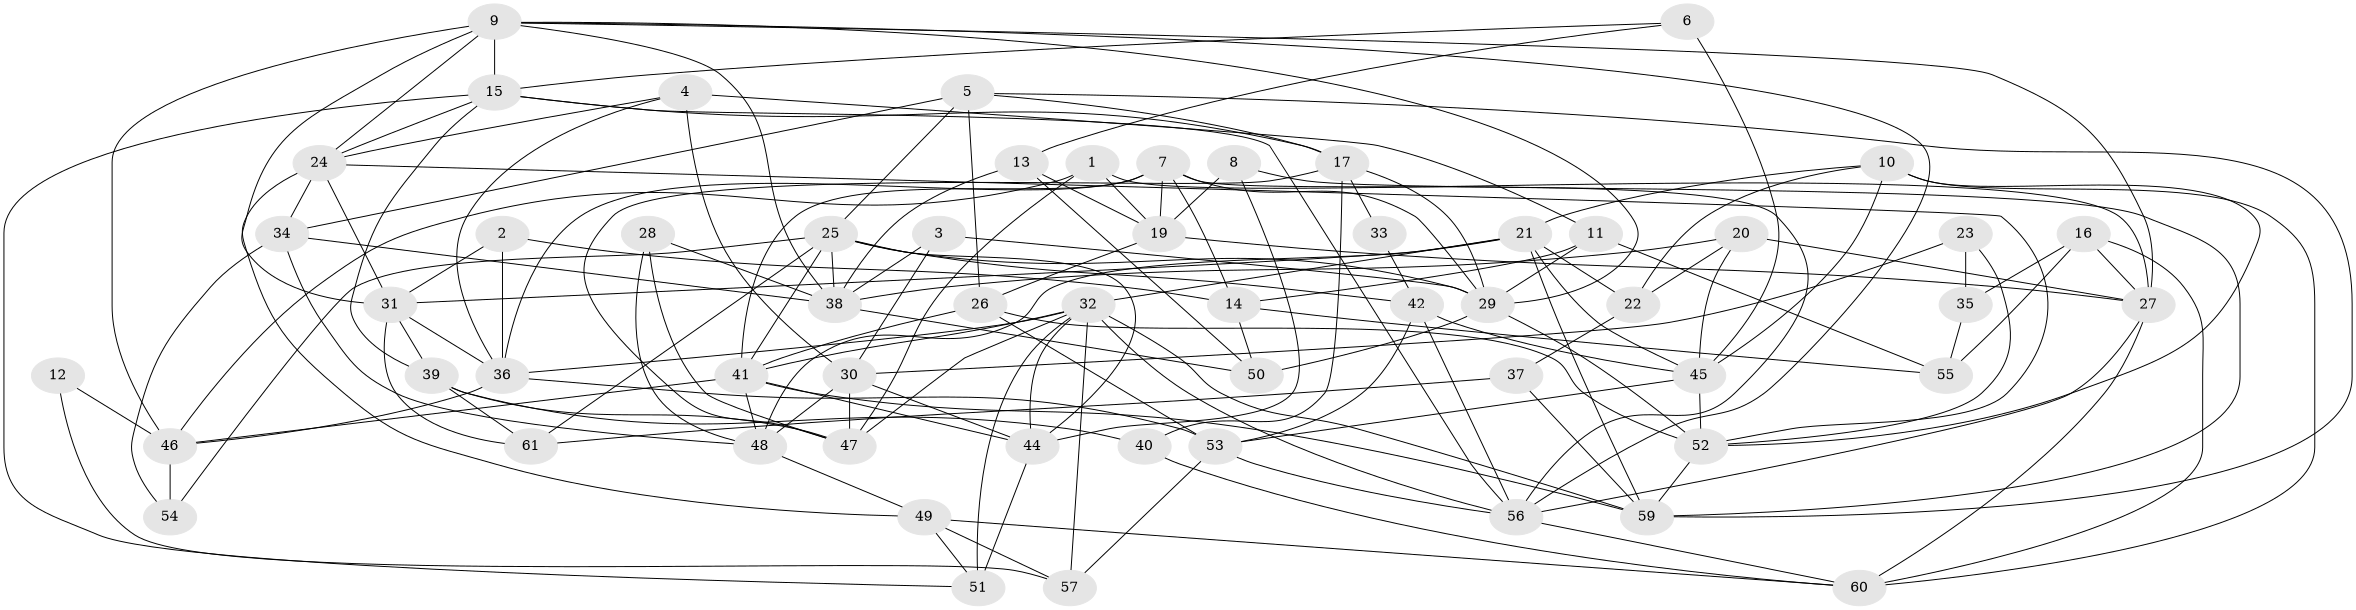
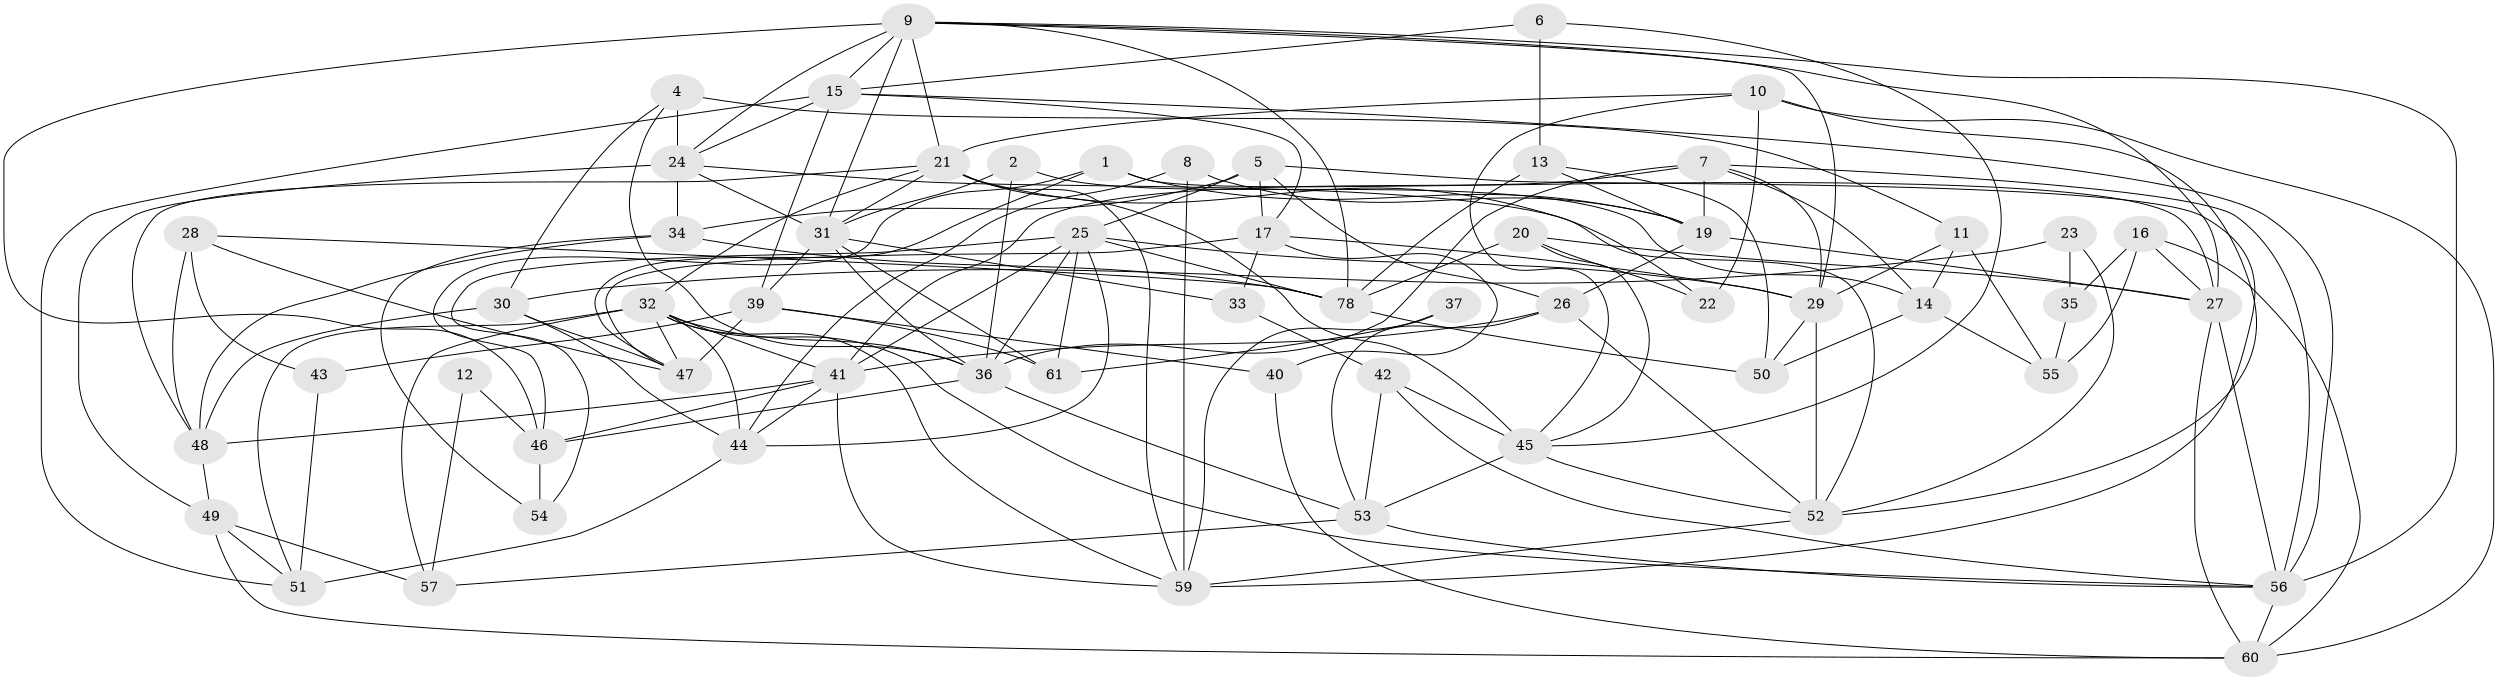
none -> (925, 90)
(939, 234) -> none
(1176, 279) -> (1033, 305)
none -> (1112, 283)
(835, 305) -> (1346, 305)
(1575, 340) -> none
none -> (320, 376)
